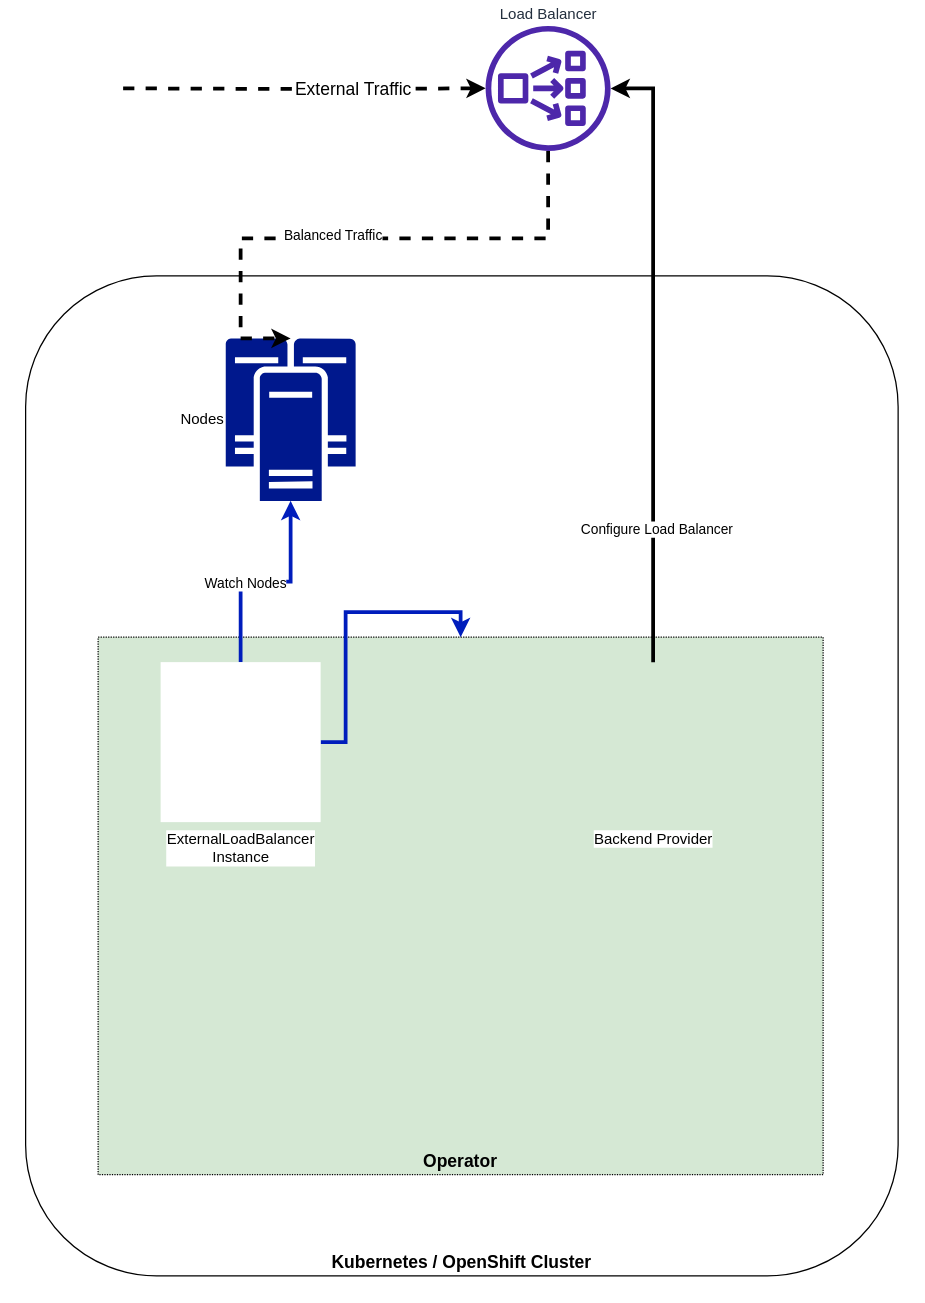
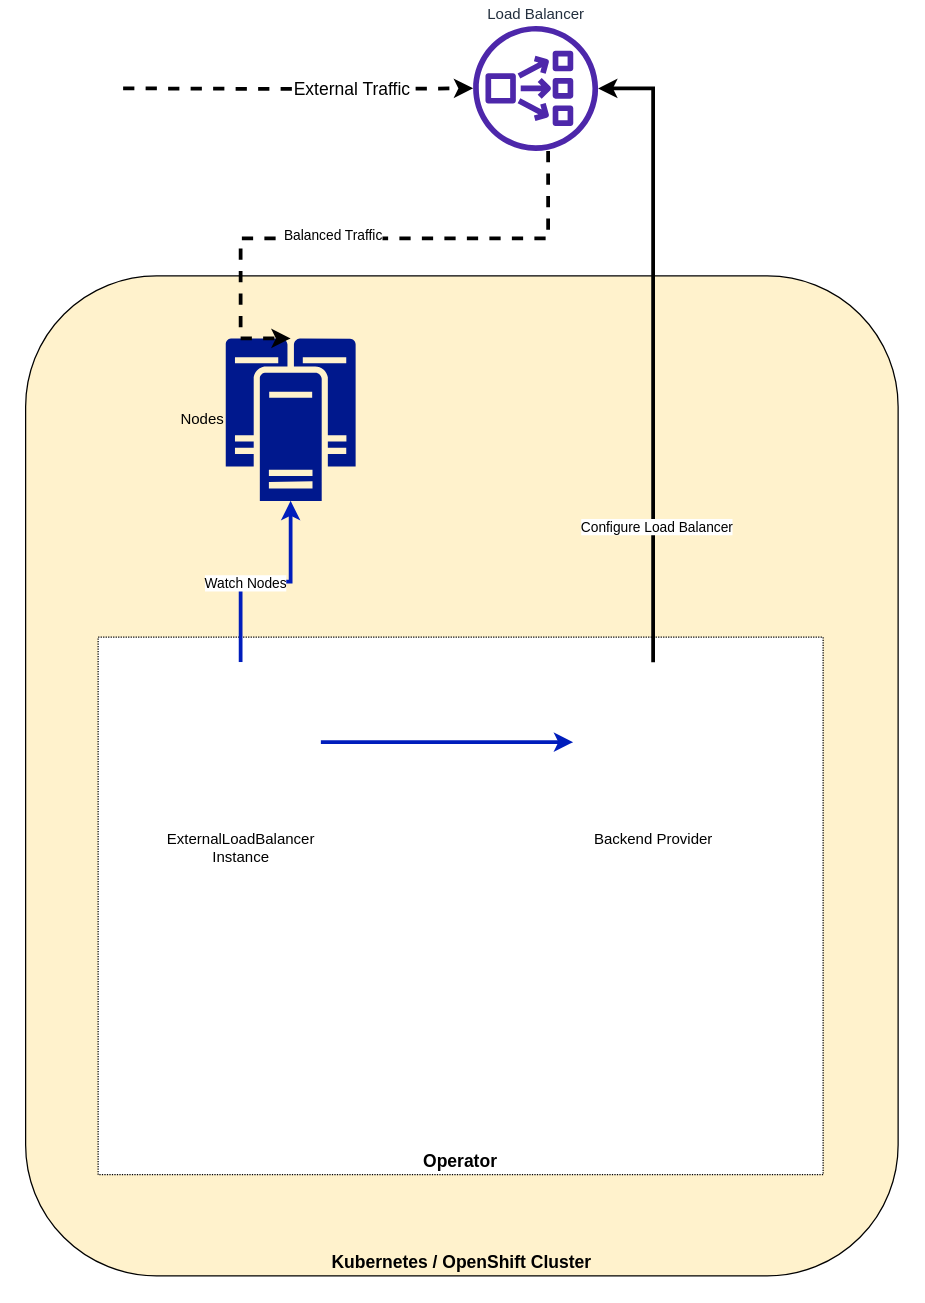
(548, 88) -> (536, 88)
(346, 614) -> (453, 742)
(461, 906) -> (461, 906)
(462, 1261) -> (462, 1261)
